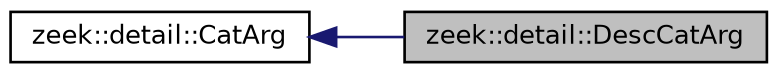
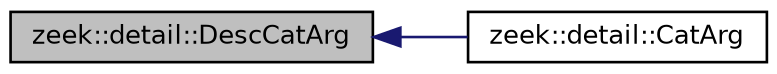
(370, 37) -> (434, 37)
